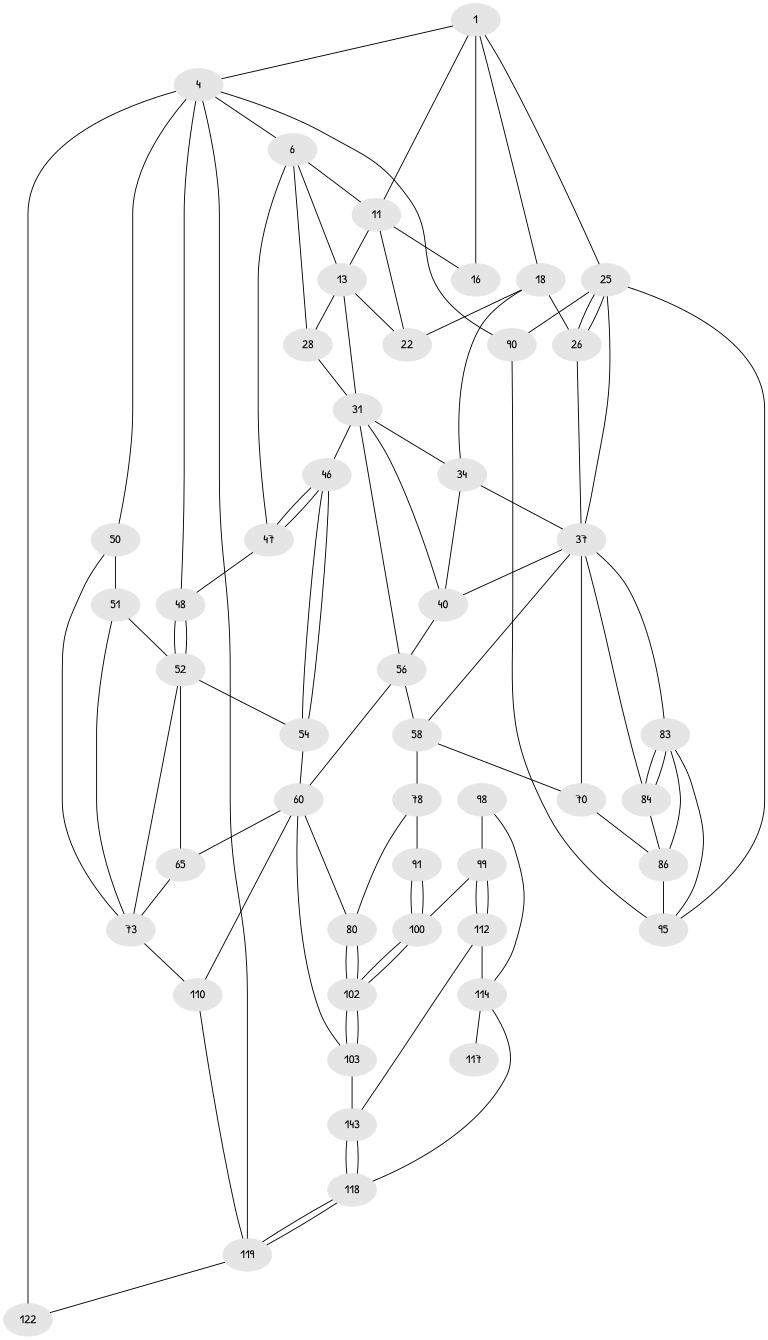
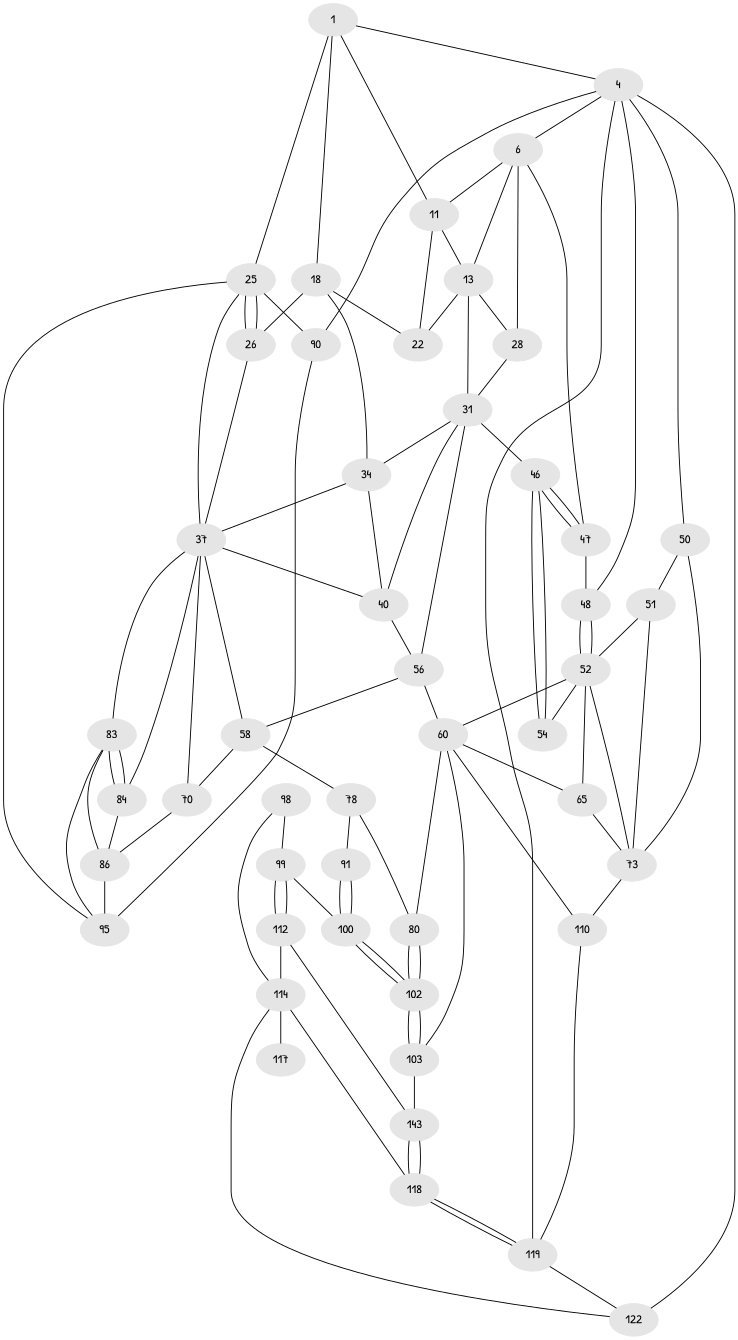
(476, 280) -> none
(302, 767) -> (514, 702)
none -> (314, 1258)
